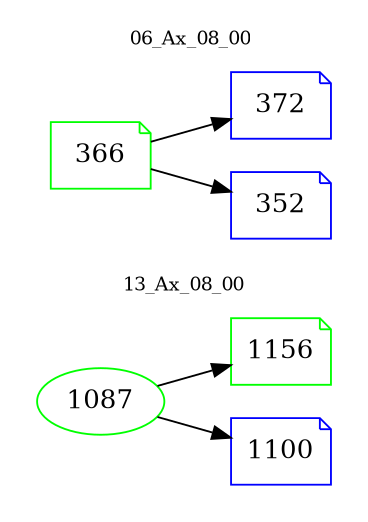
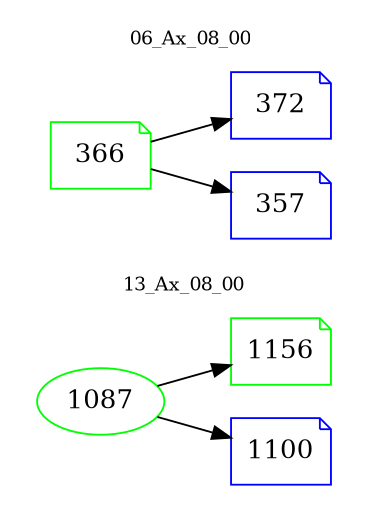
(281, 205) -> (281, 205)
